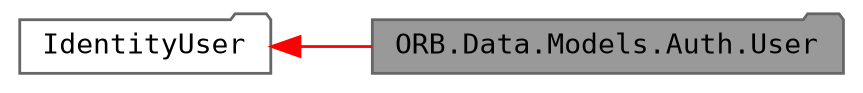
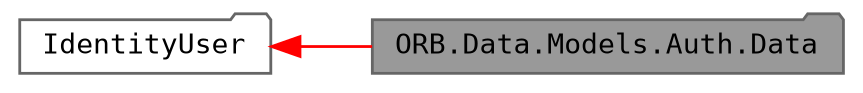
(608, 47) -> (608, 47)
